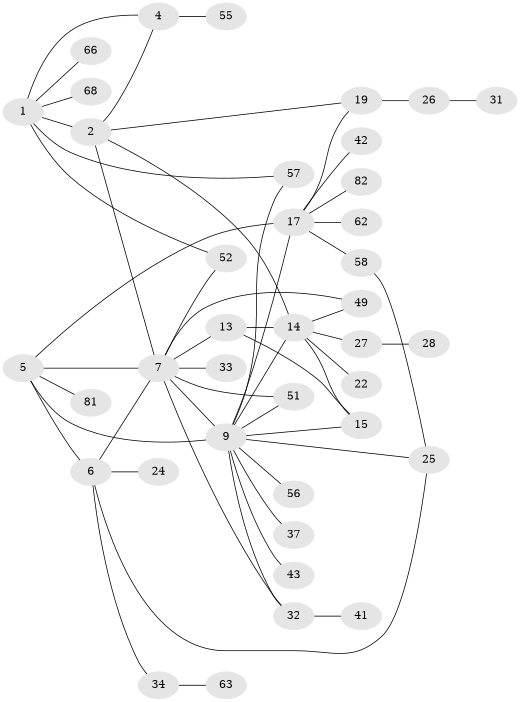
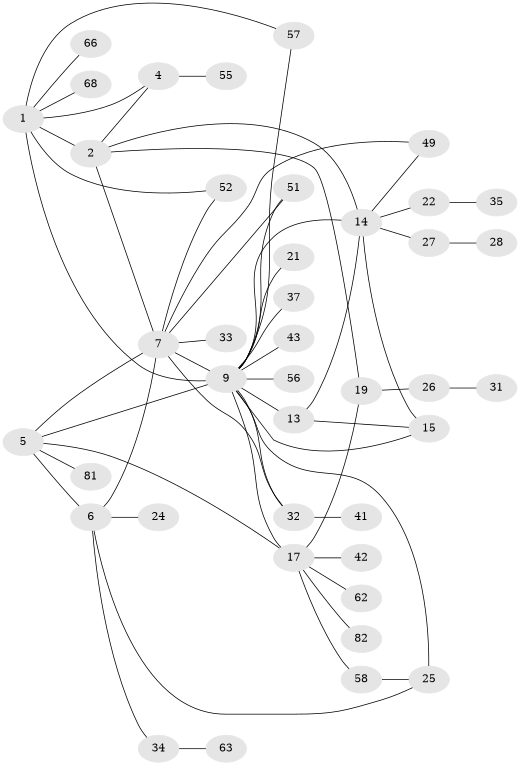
none -> (497, 202)
none -> (294, 257)
none -> (78, 291)
(192, 348) -> (260, 399)
